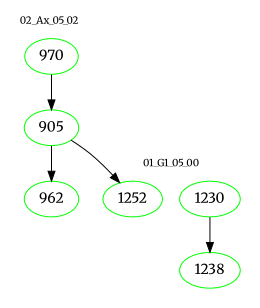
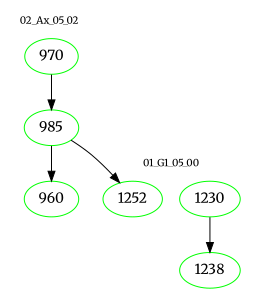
(51, 128) -> (51, 128)
(51, 199) -> (51, 199)
